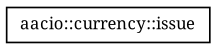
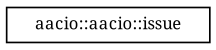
(108, 25) -> (108, 25)
